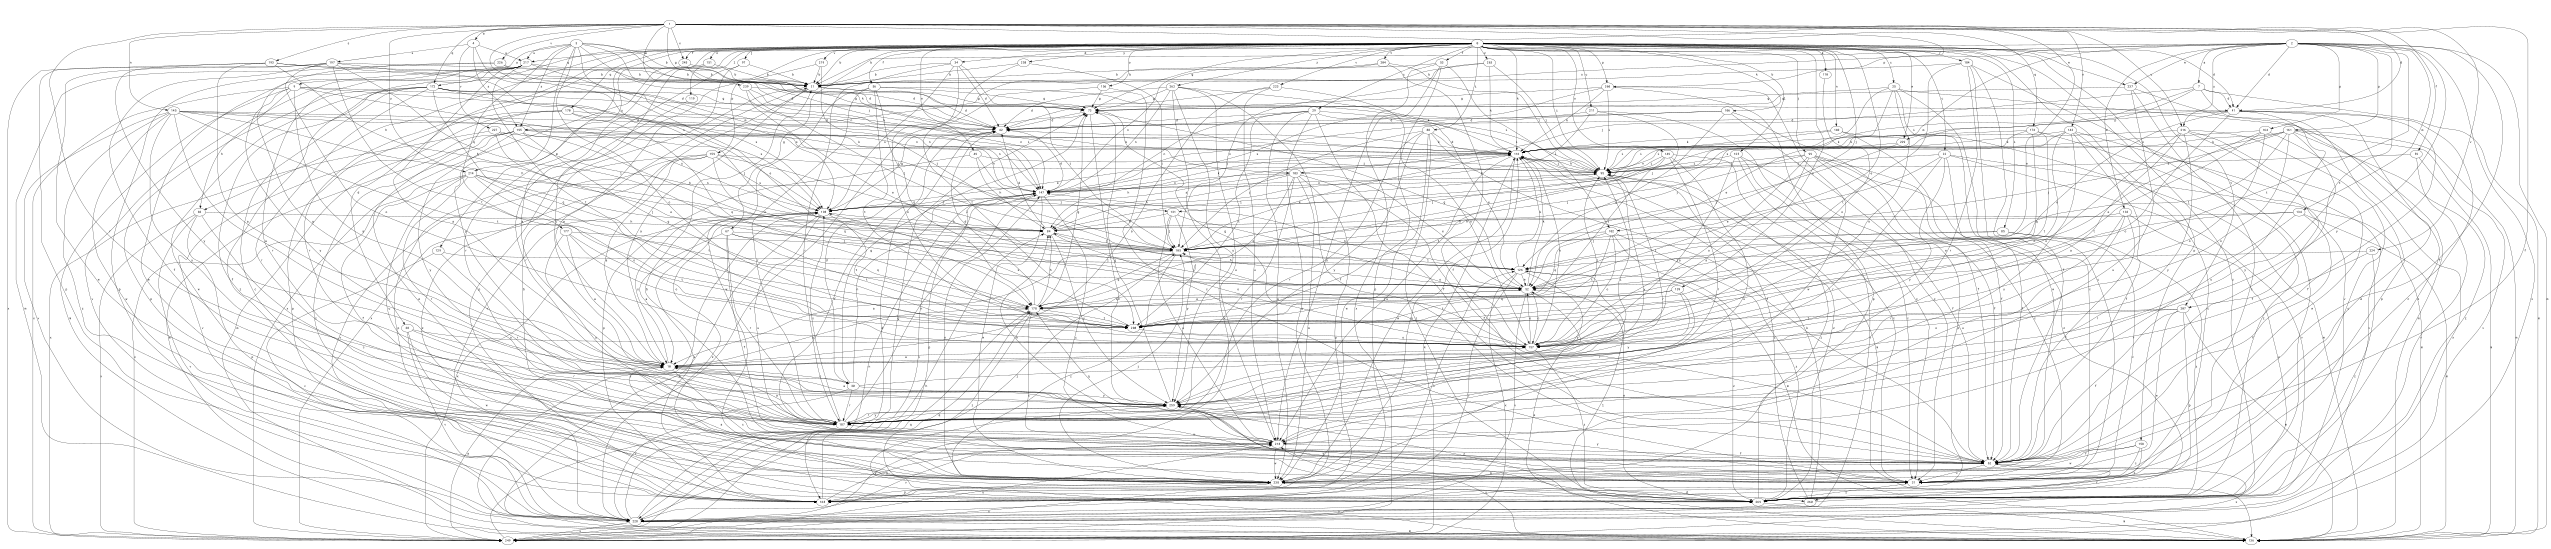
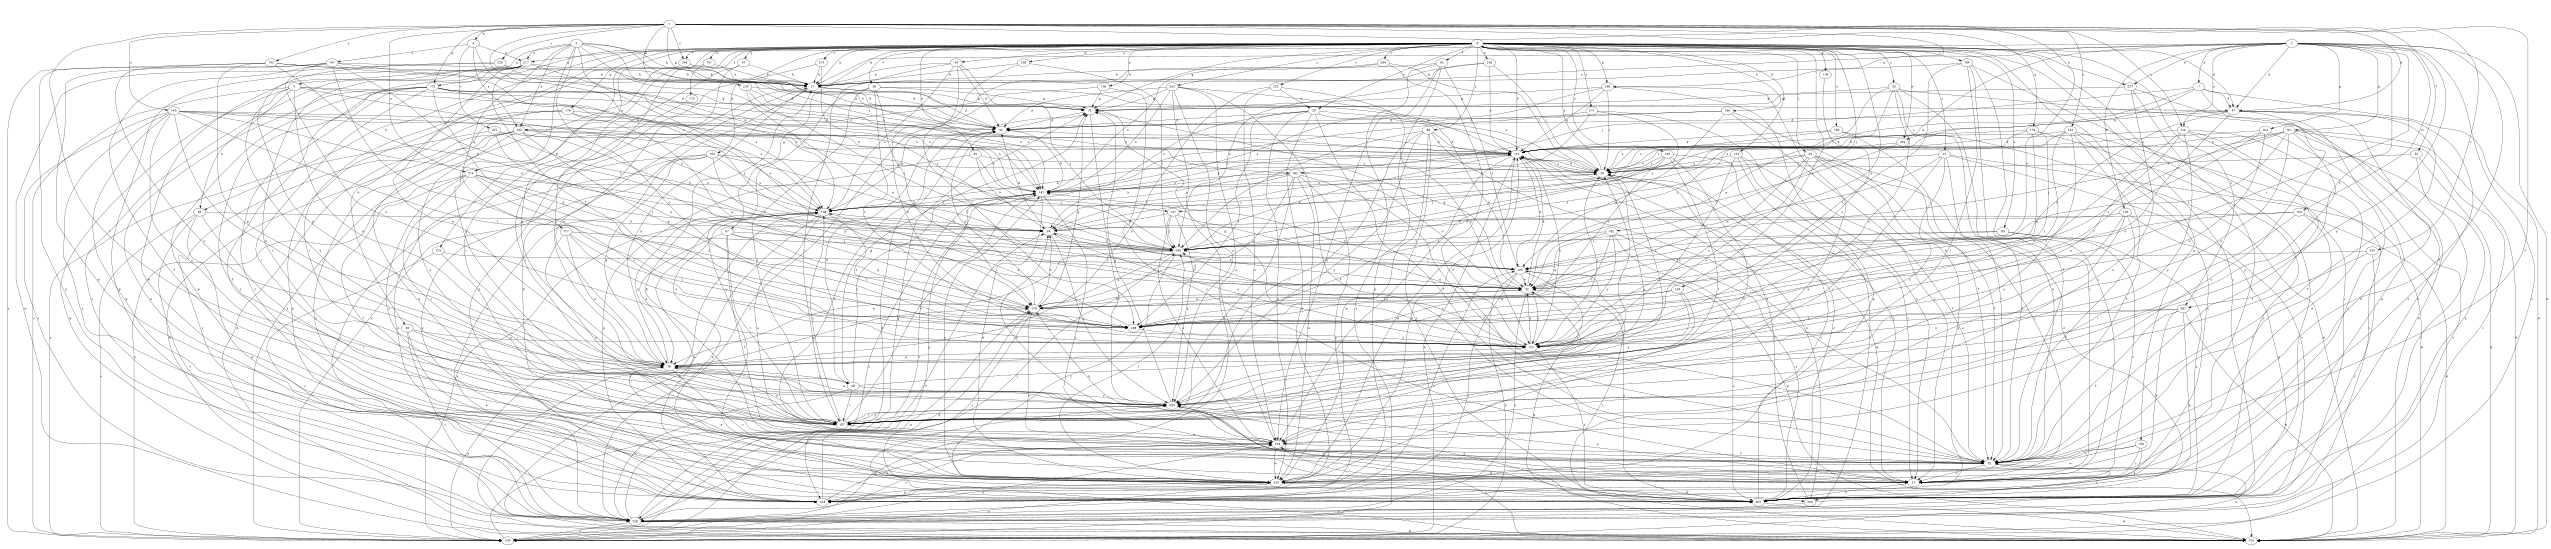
(1553, 86) -> (1563, 85)
(1131, 104) -> (1291, 96)
(1525, 138) -> (1488, 163)
(1086, 316) -> none
